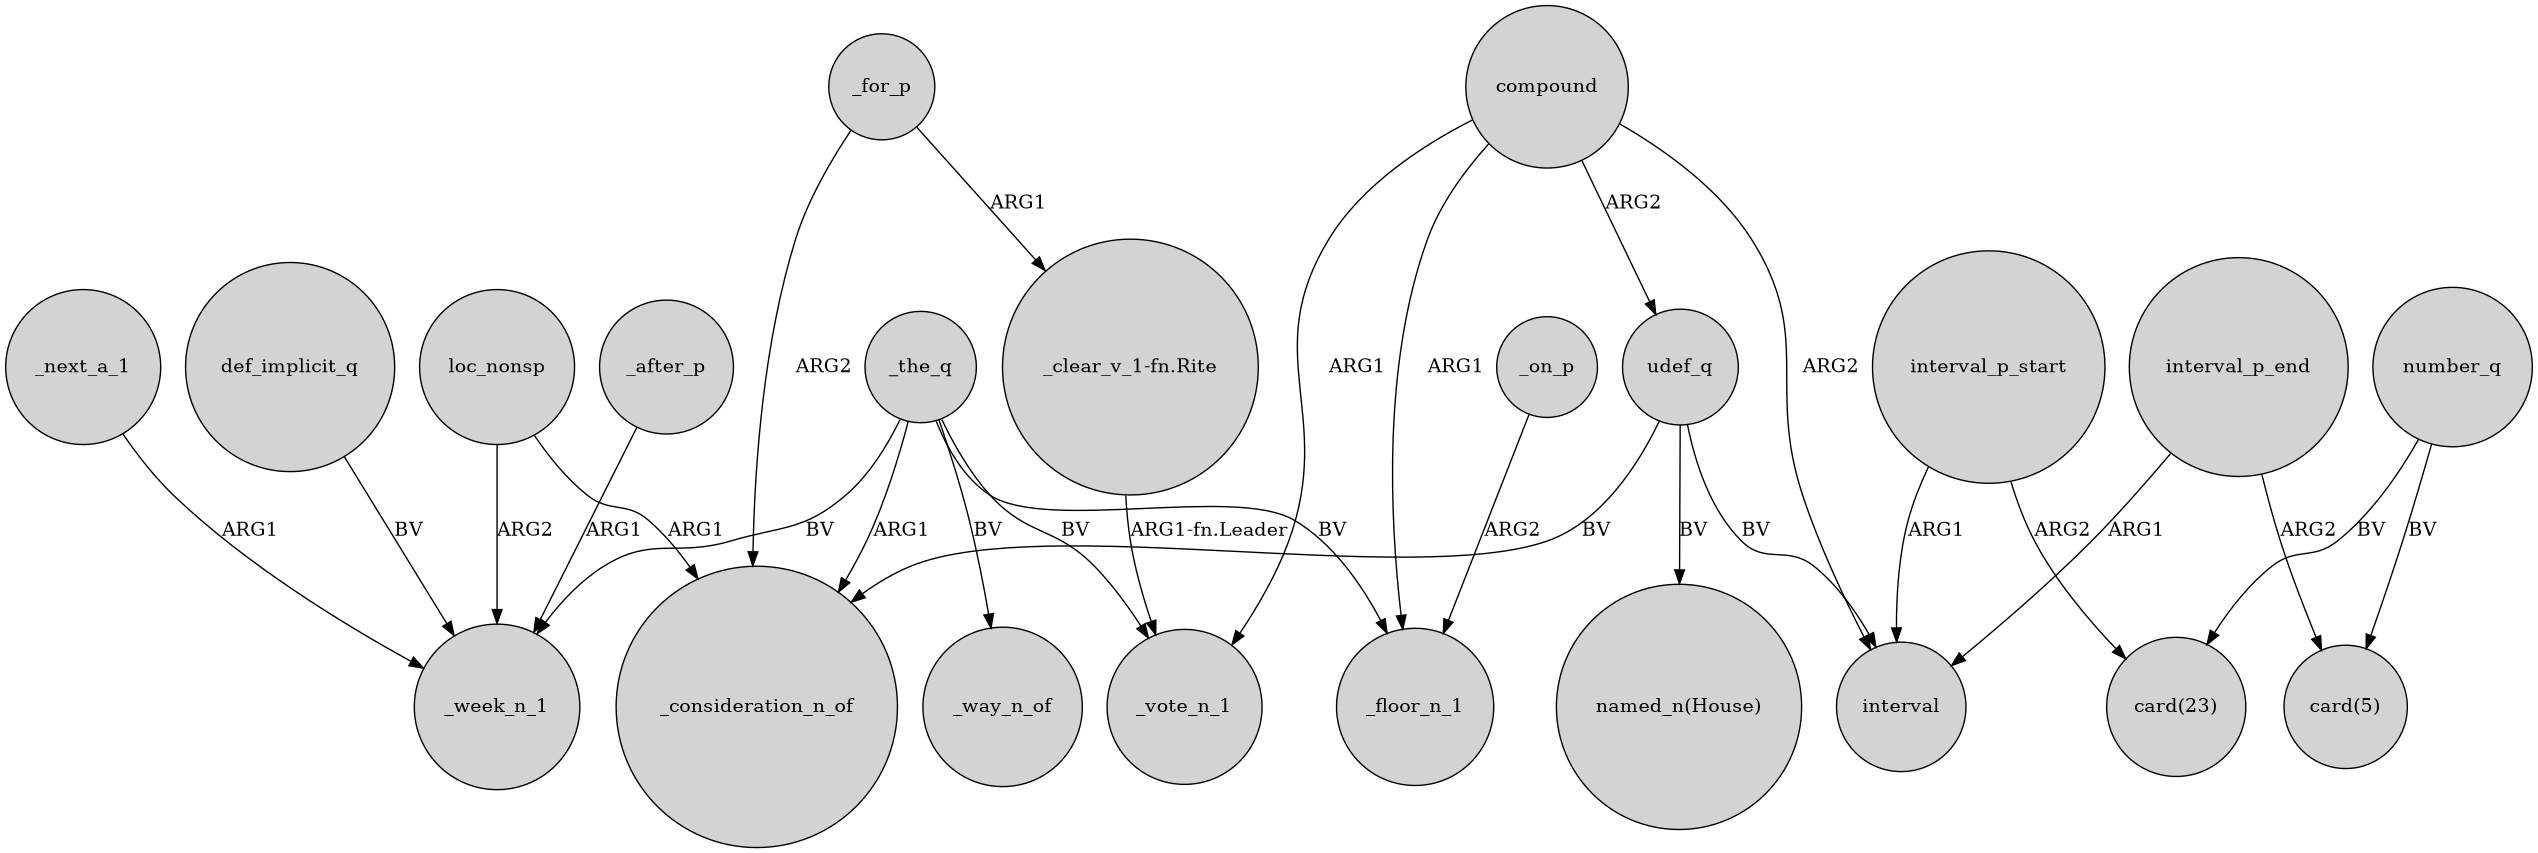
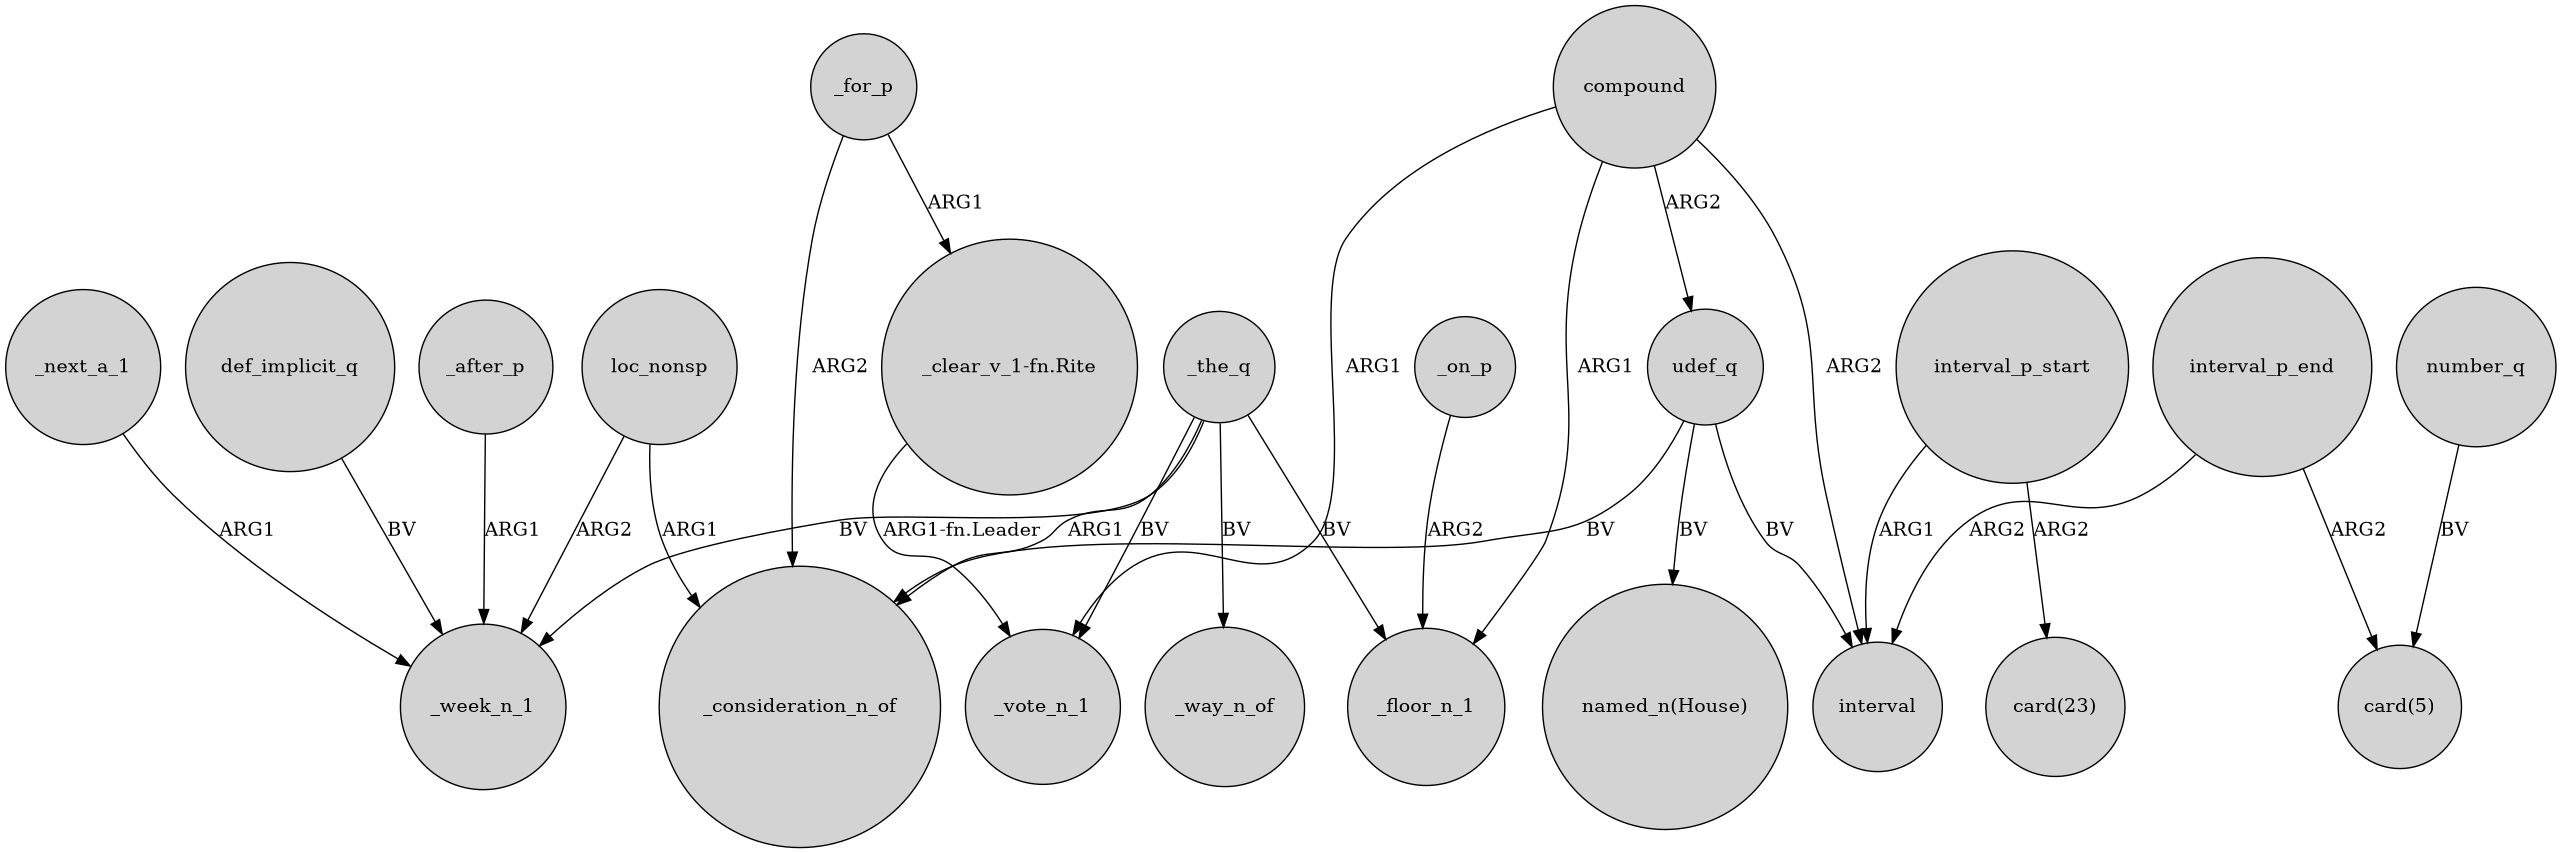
(2137, 531) -> (1998, 531)
(2326, 548) -> none
